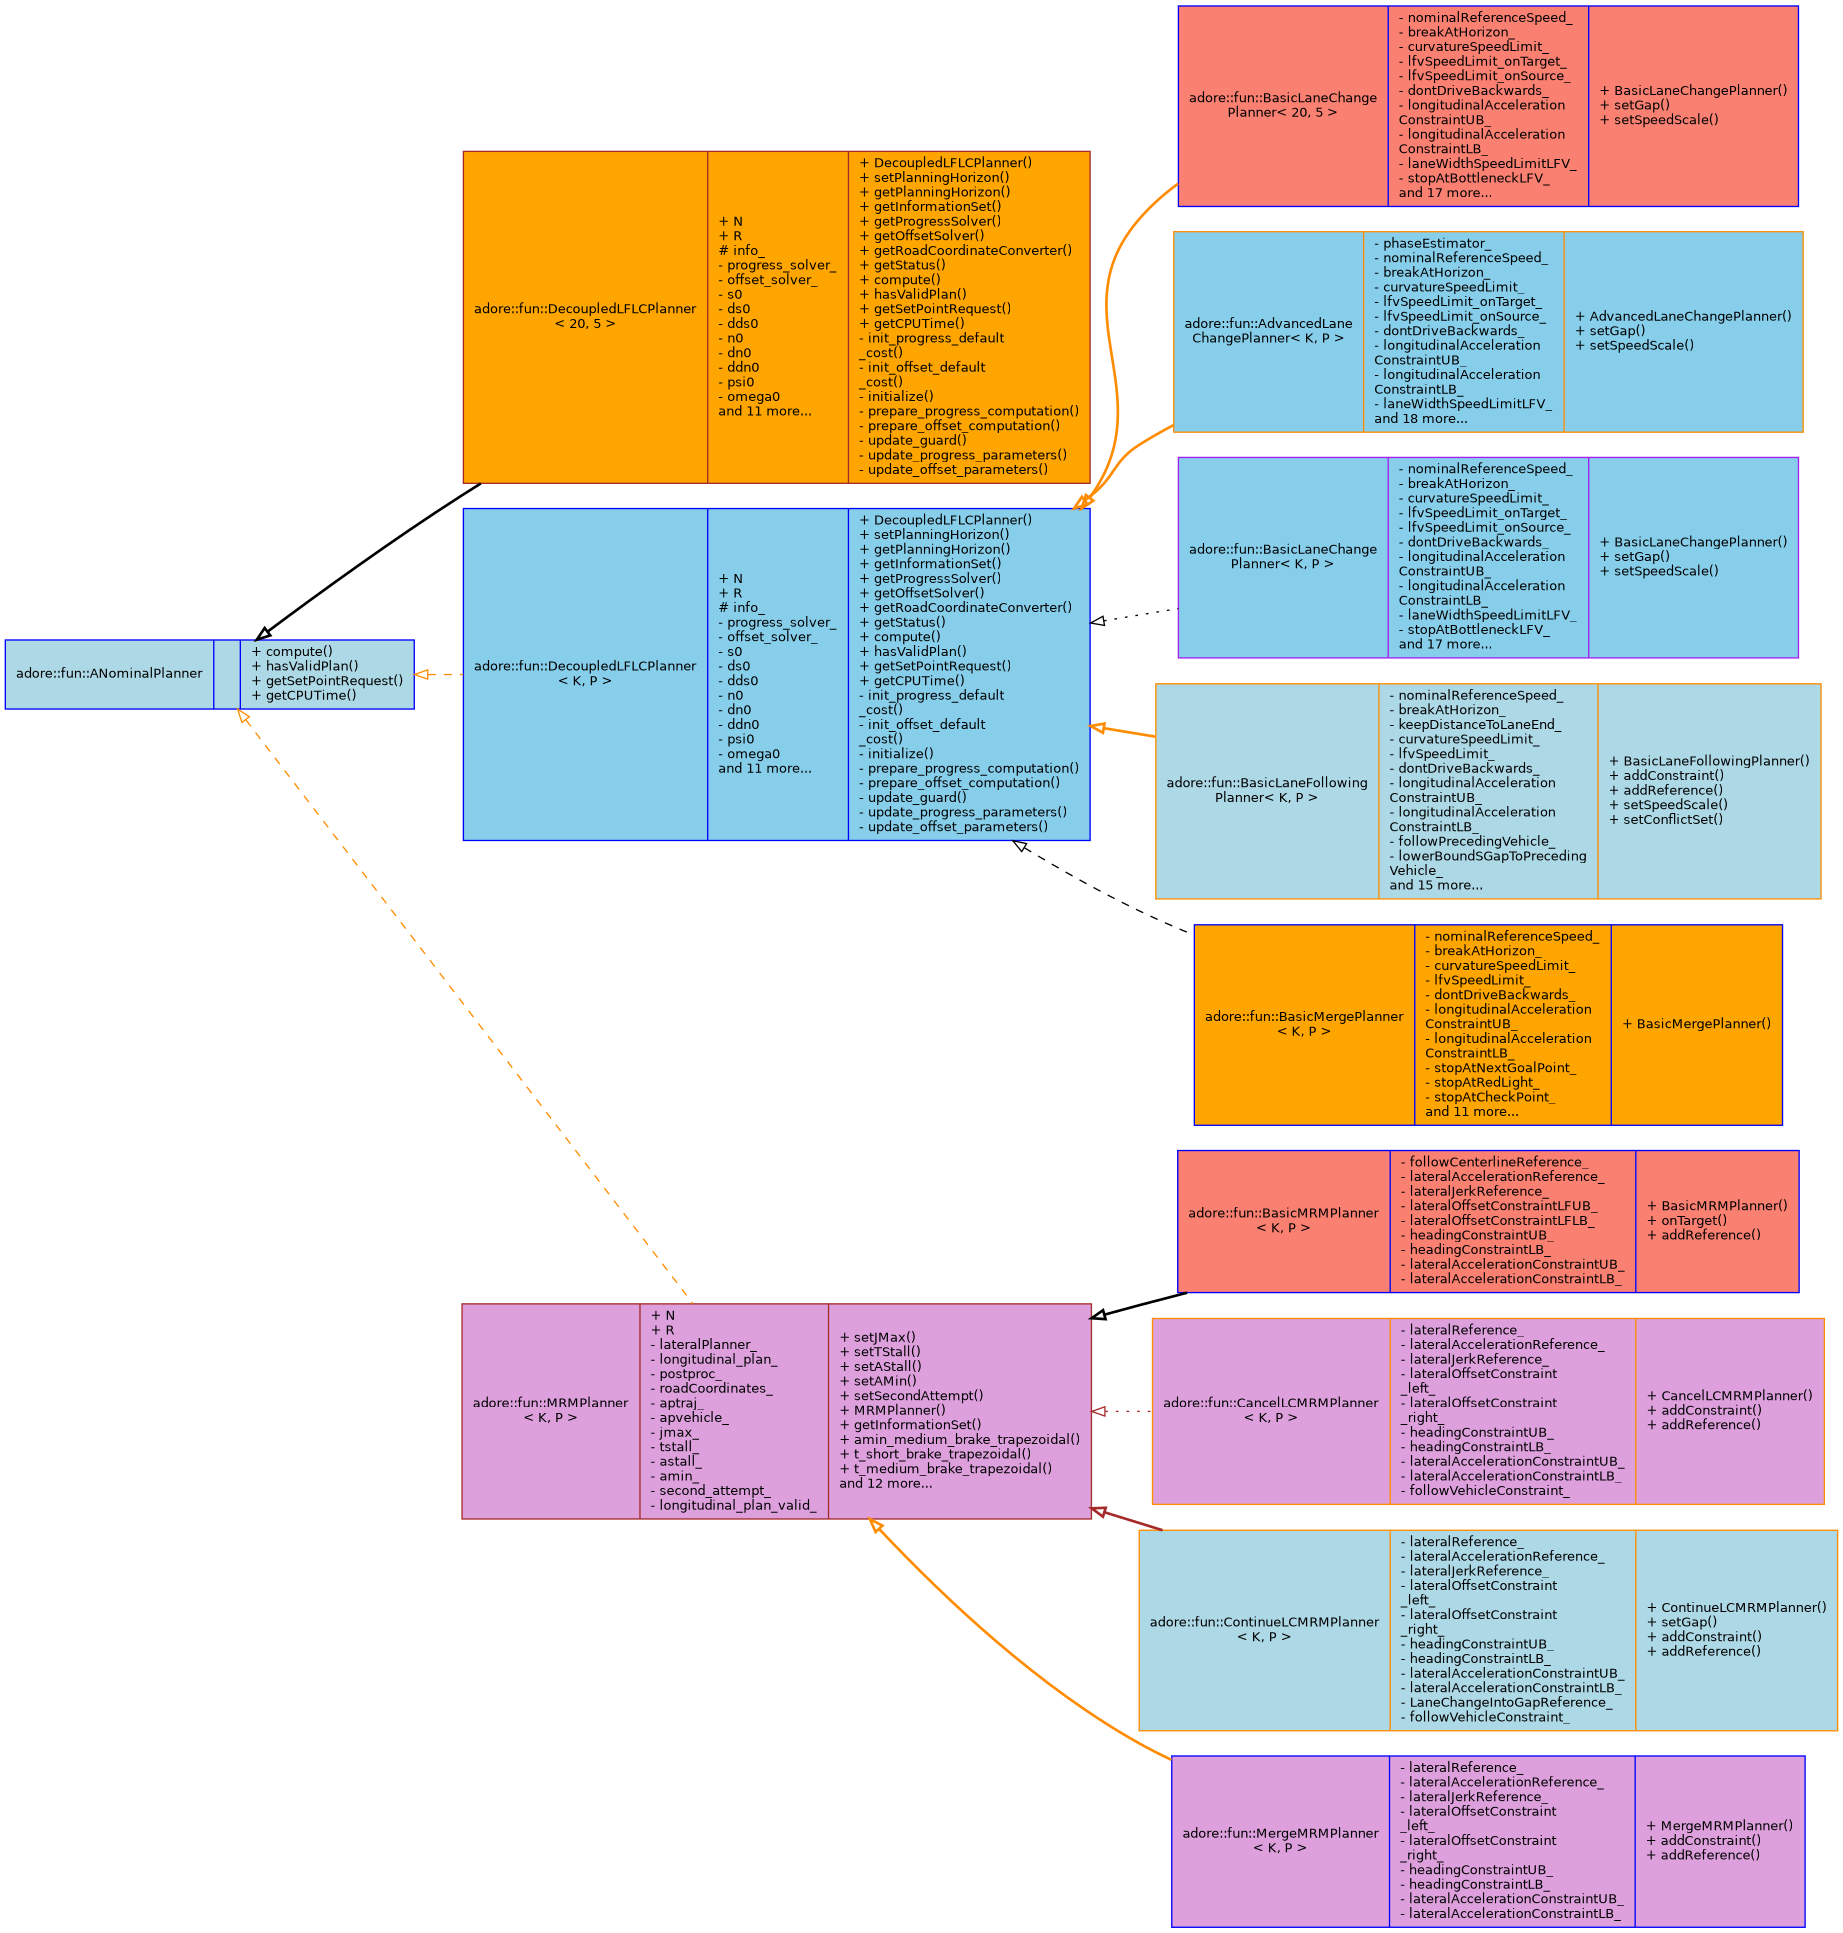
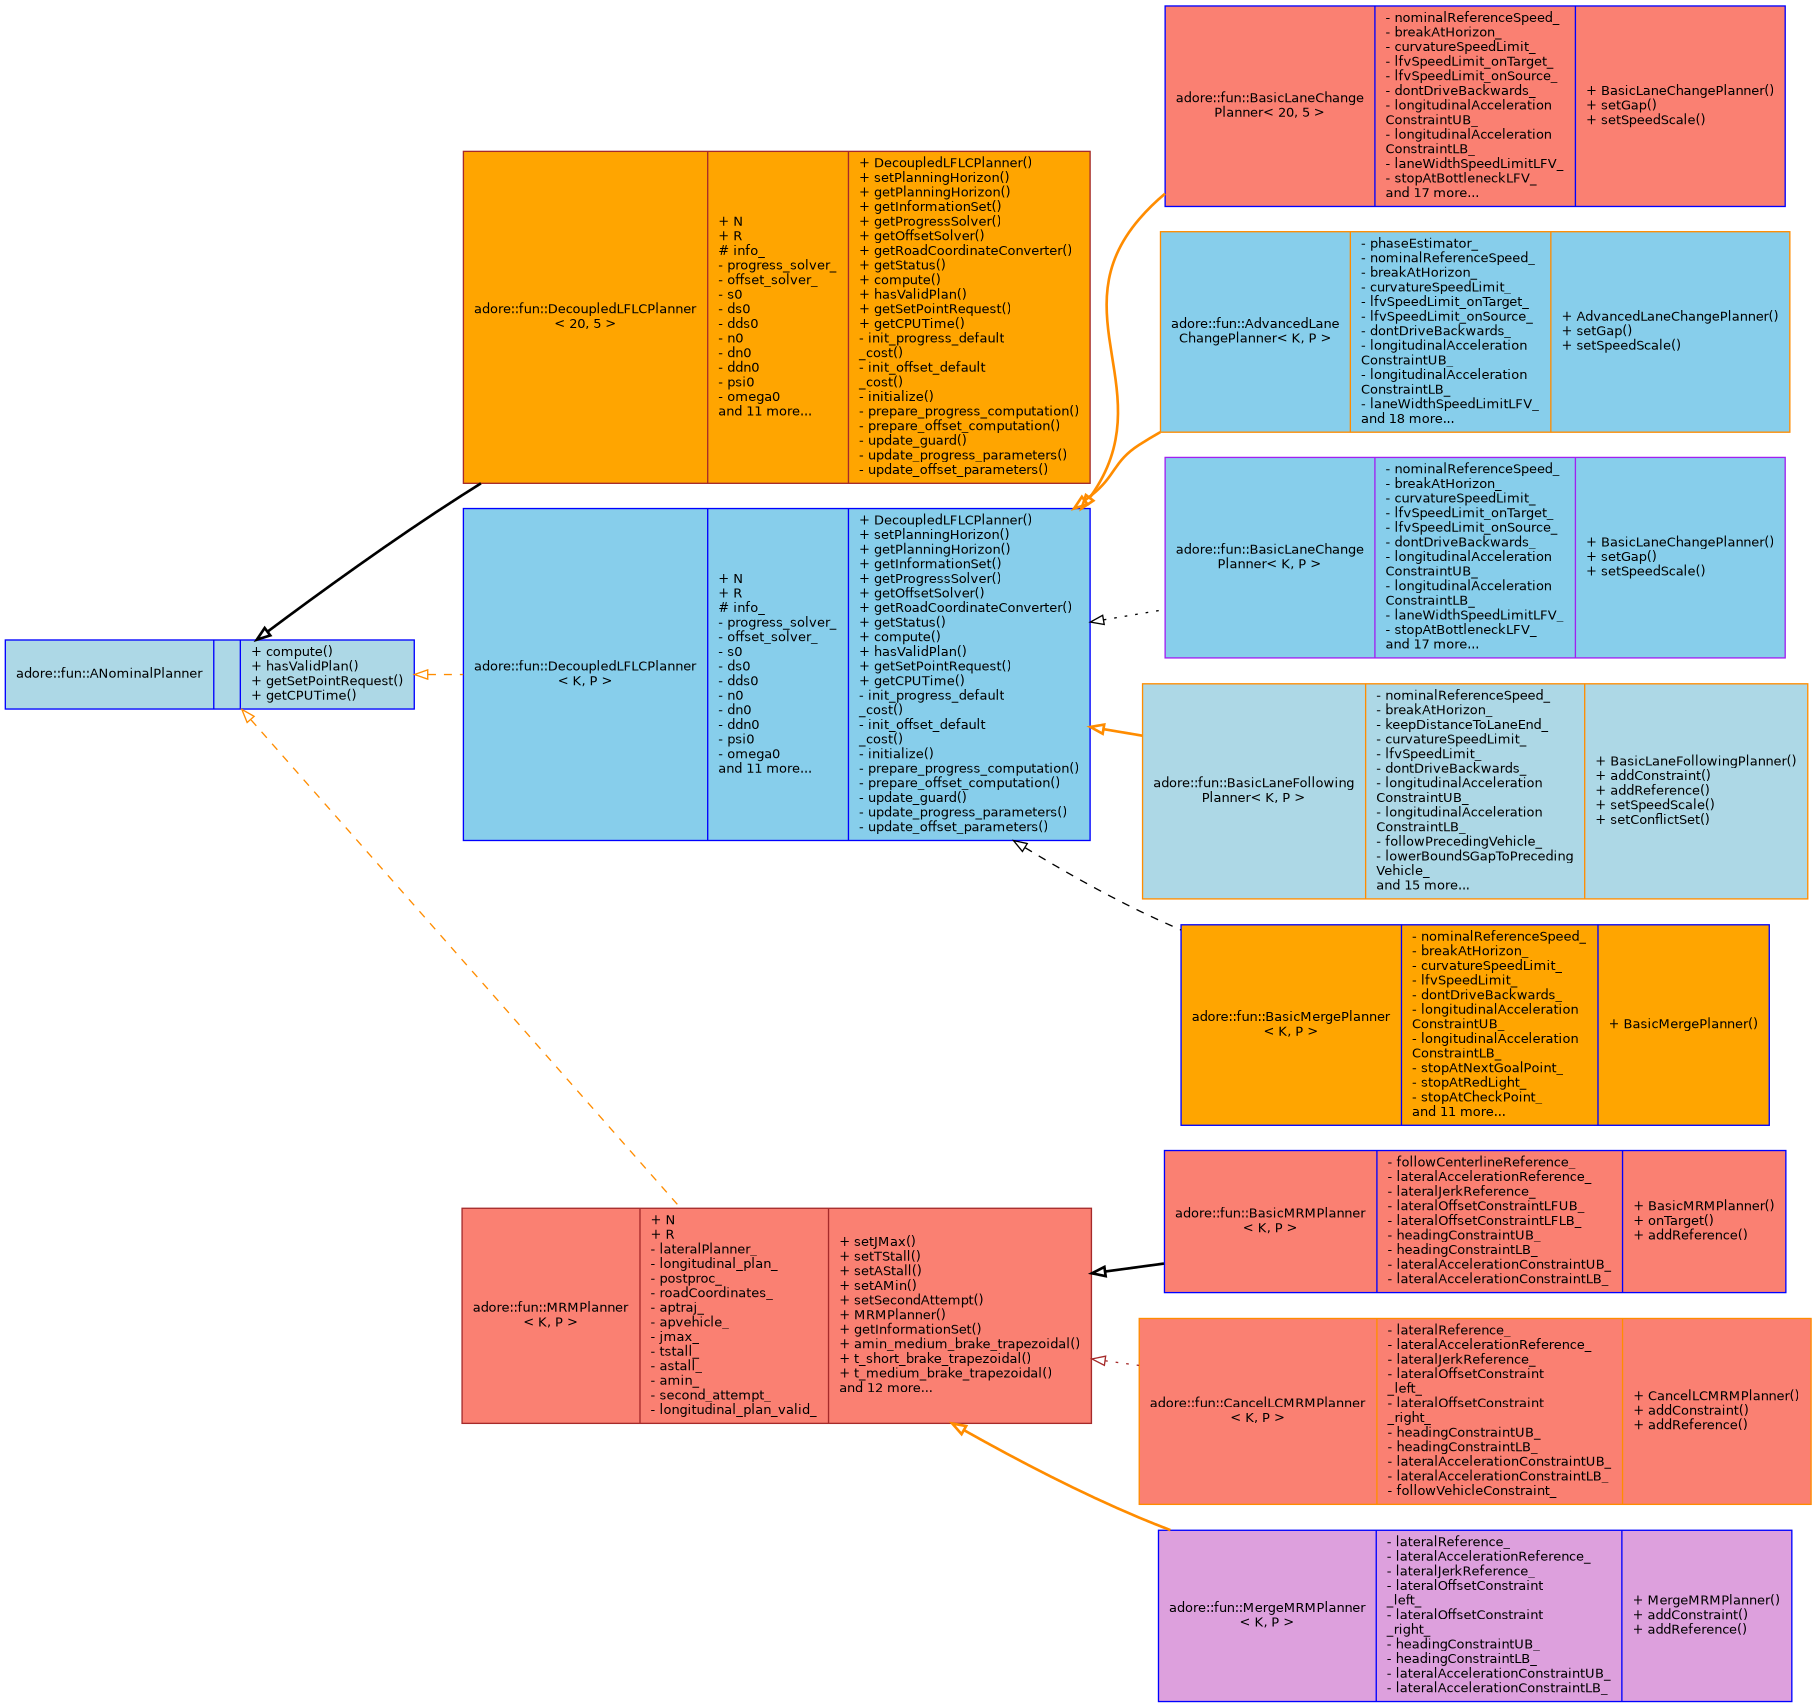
(777, 1411) -> (777, 1316)
(1488, 1411) -> (1475, 1411)
(1488, 1631) -> none
